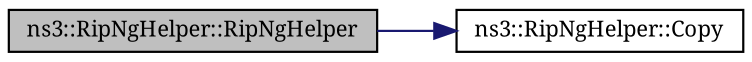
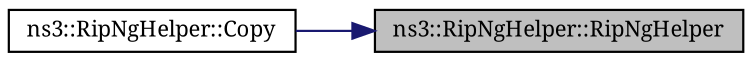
(406, 31) -> (324, 31)
